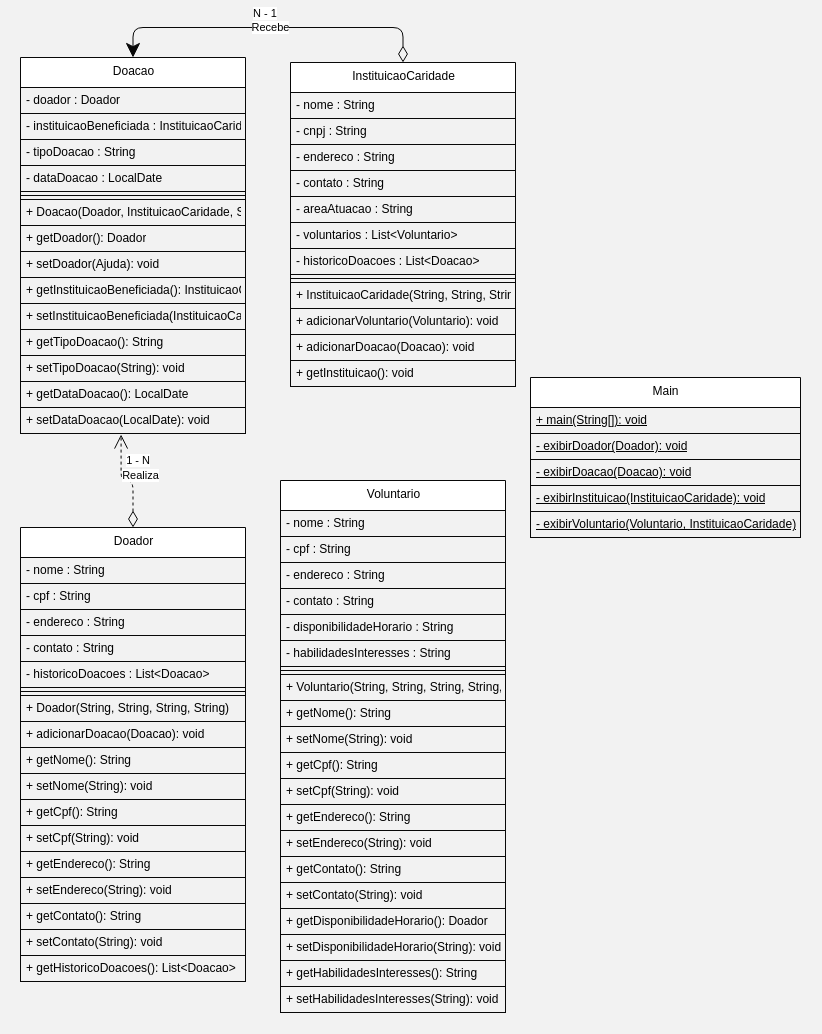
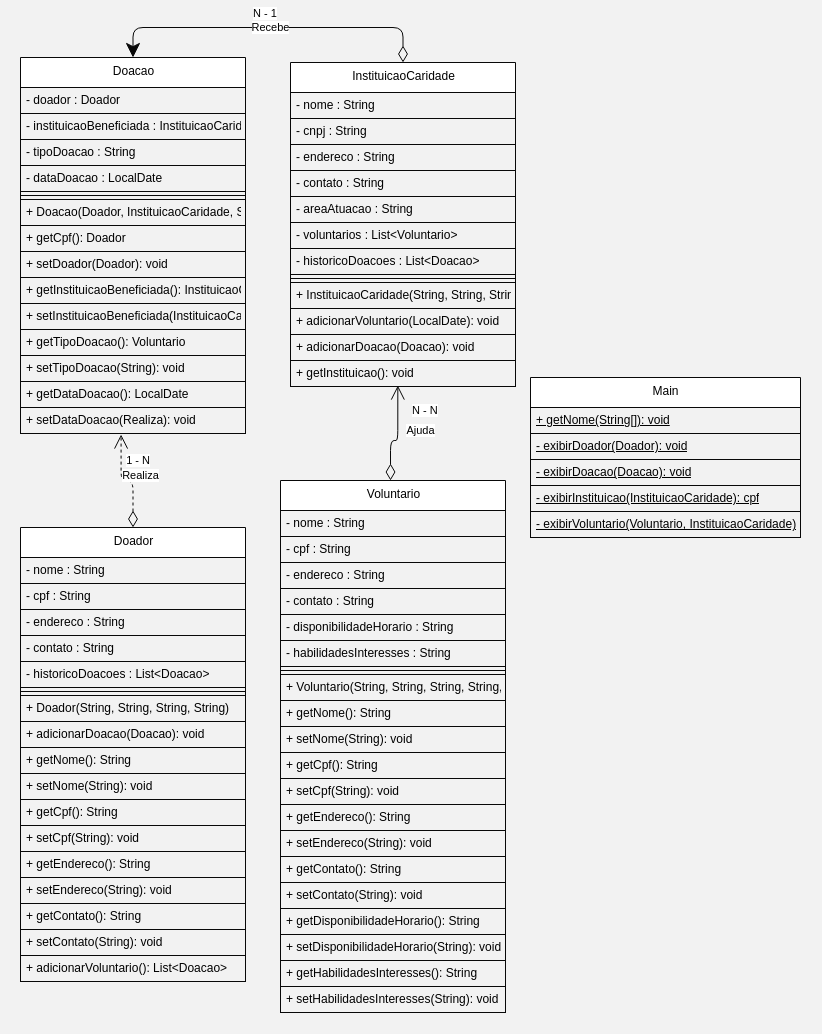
(92, 239) -> (82, 239)
(101, 265) -> (104, 265)
(412, 322) -> (410, 322)
(103, 343) -> (115, 343)
(126, 421) -> (118, 421)
(601, 421) -> (613, 421)
none -> (398, 427)
(674, 499) -> (672, 499)
(397, 922) -> (395, 922)
(141, 969) -> (138, 969)
